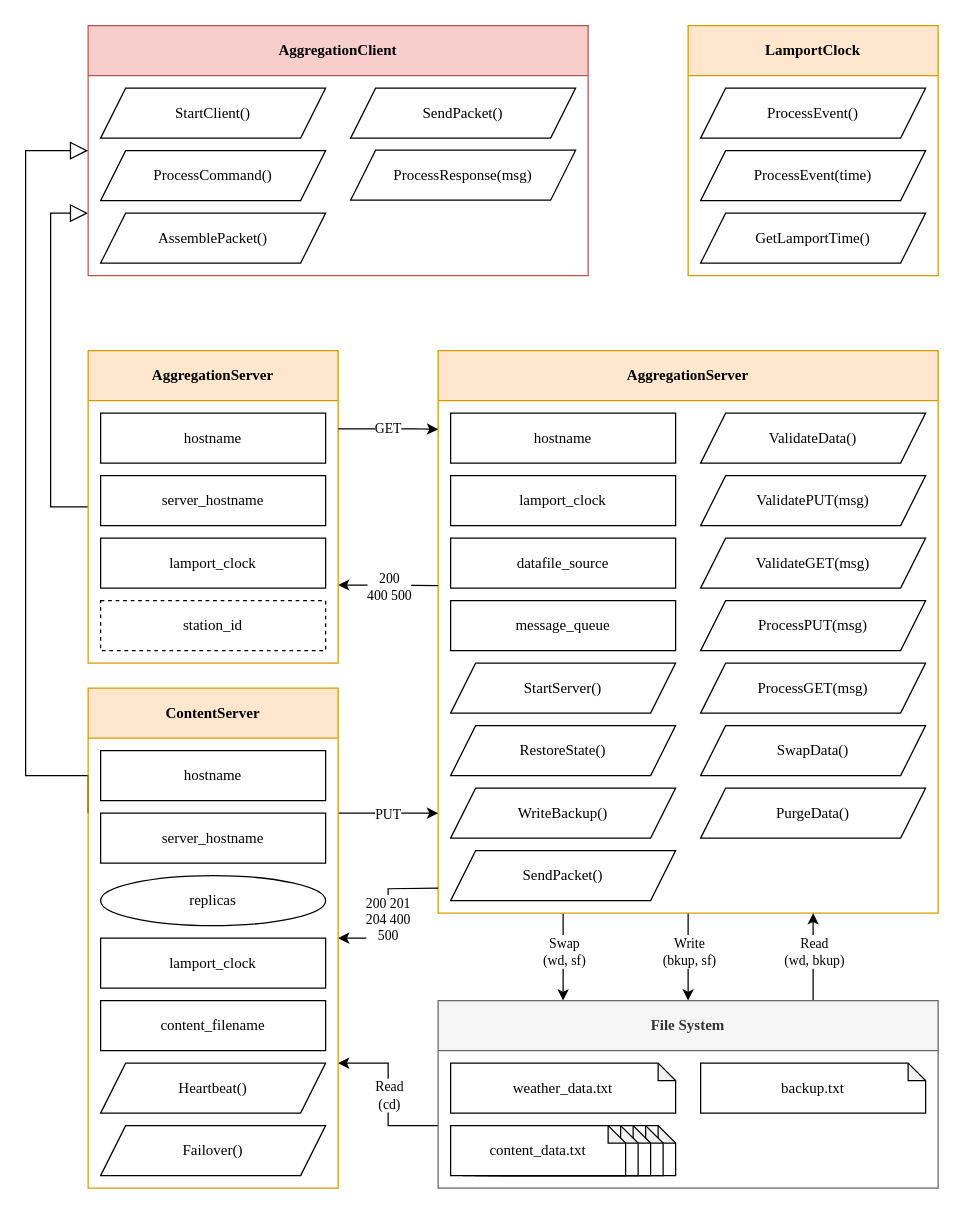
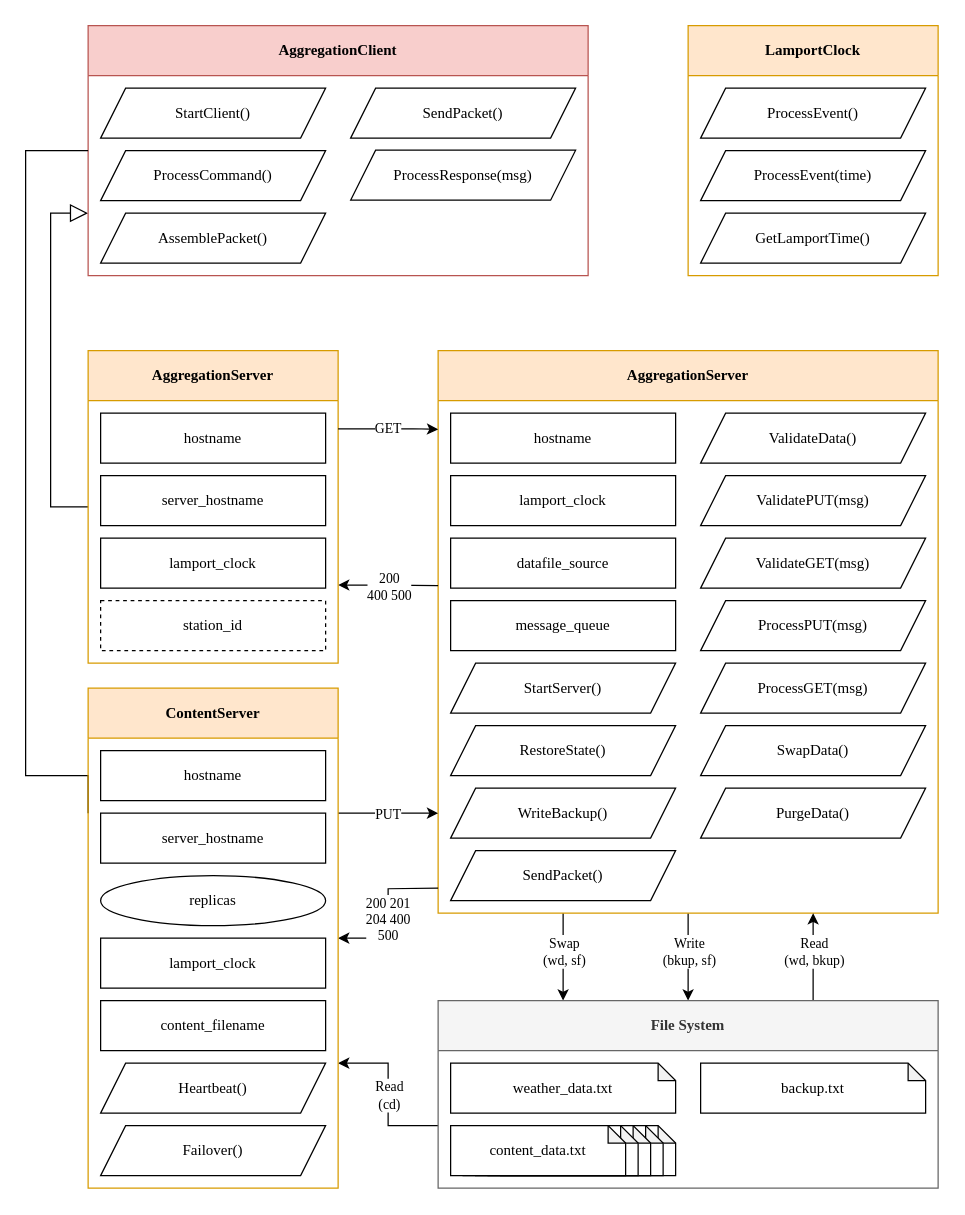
(69, 151) -> (77, 151)
